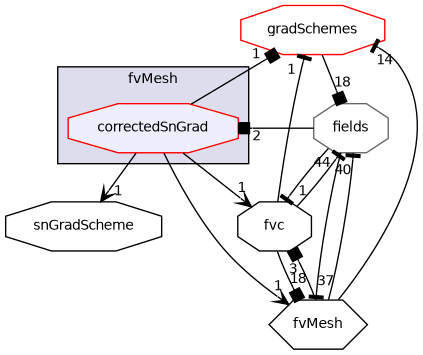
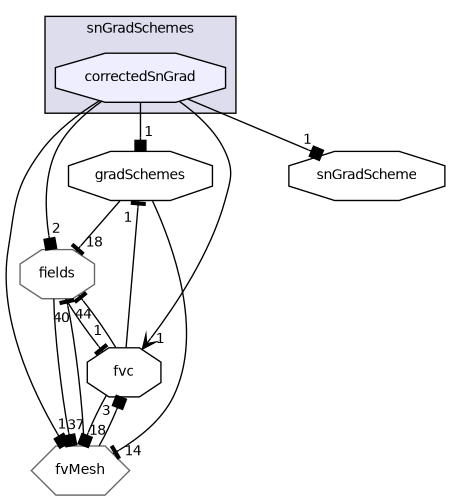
(313, 30) -> (140, 176)
(329, 73) -> (100, 223)
(153, 80) -> (140, 29)
(153, 128) -> (140, 78)
(280, 128) -> (53, 159)
(122, 173) -> (248, 125)
(408, 177) -> (186, 336)
(326, 222) -> (59, 366)
(211, 233) -> (8, 255)
(318, 325) -> (80, 471)
